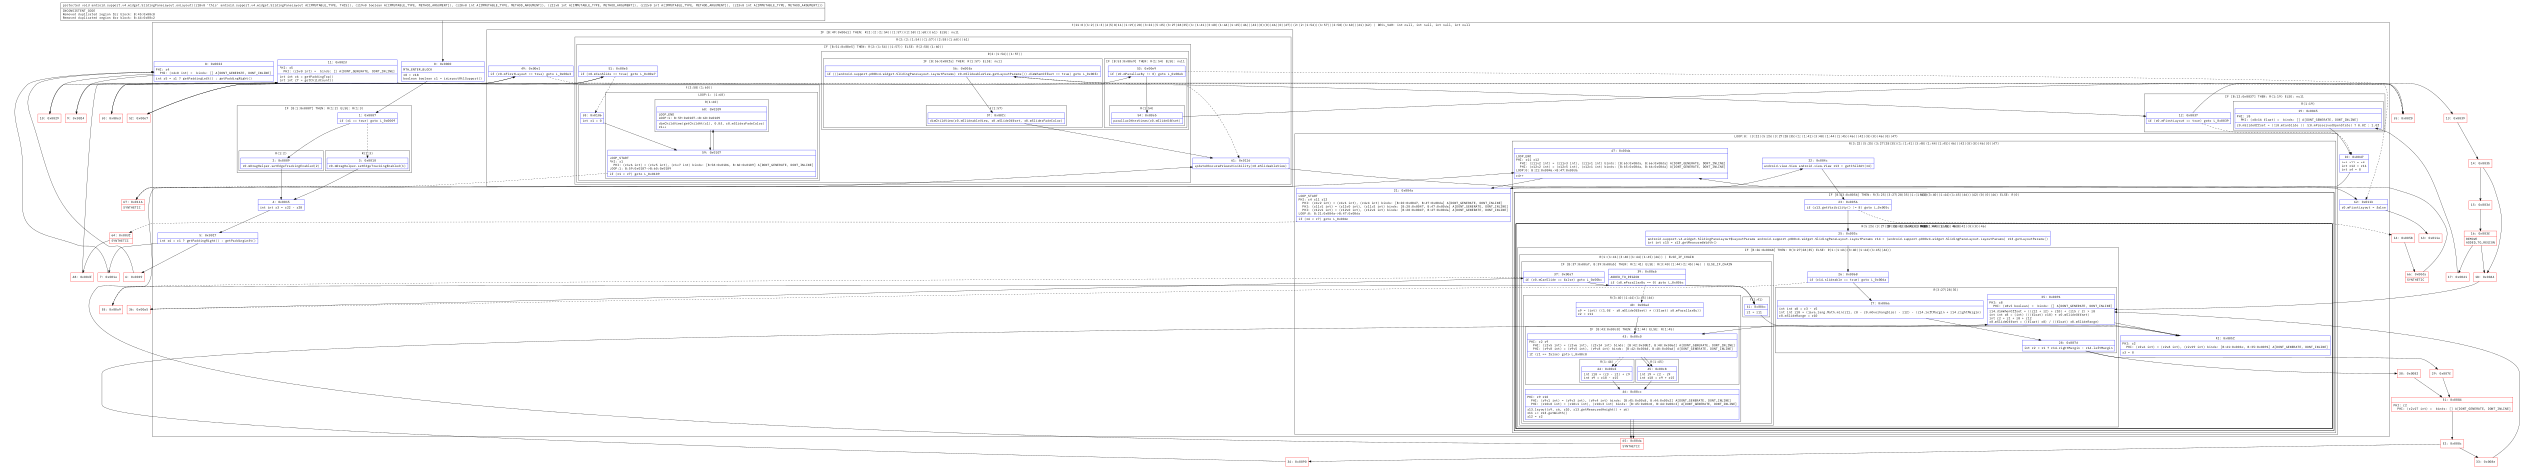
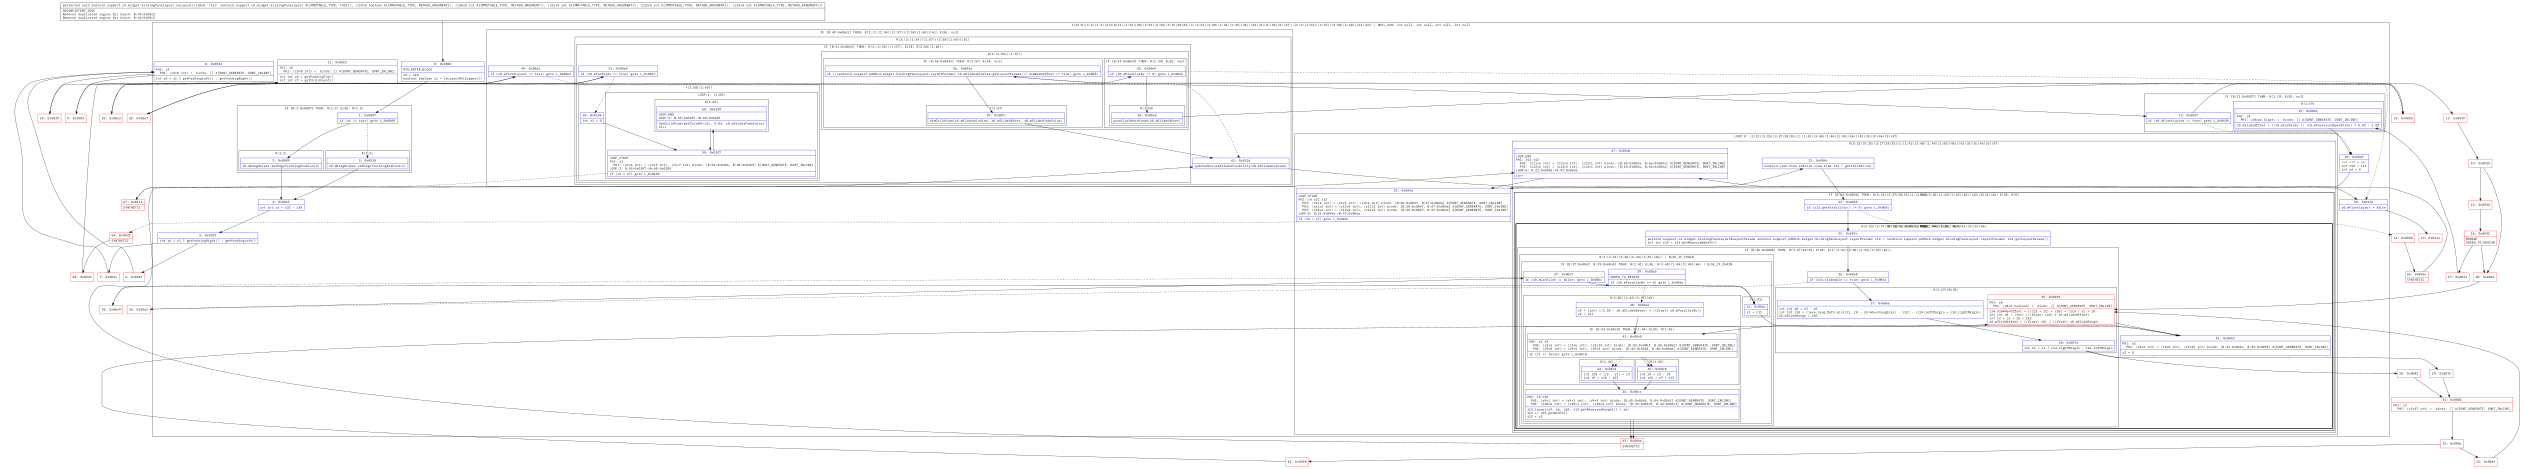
(2051, 310) -> (2051, 310)
